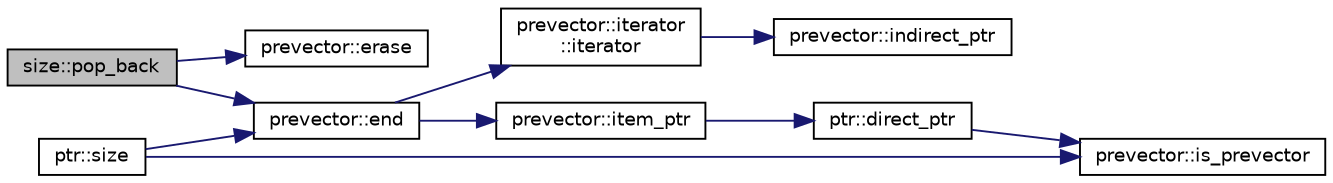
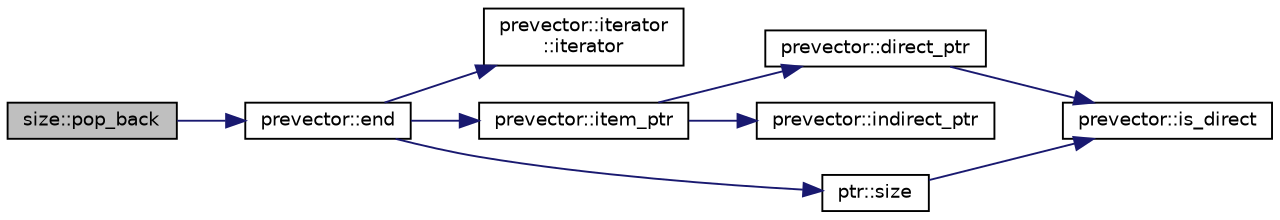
(728, 37) -> (713, 121)
(337, 48) -> none
(893, 121) -> (876, 48)
(190, 142) -> (598, 173)
(1203, 157) -> (1167, 121)
